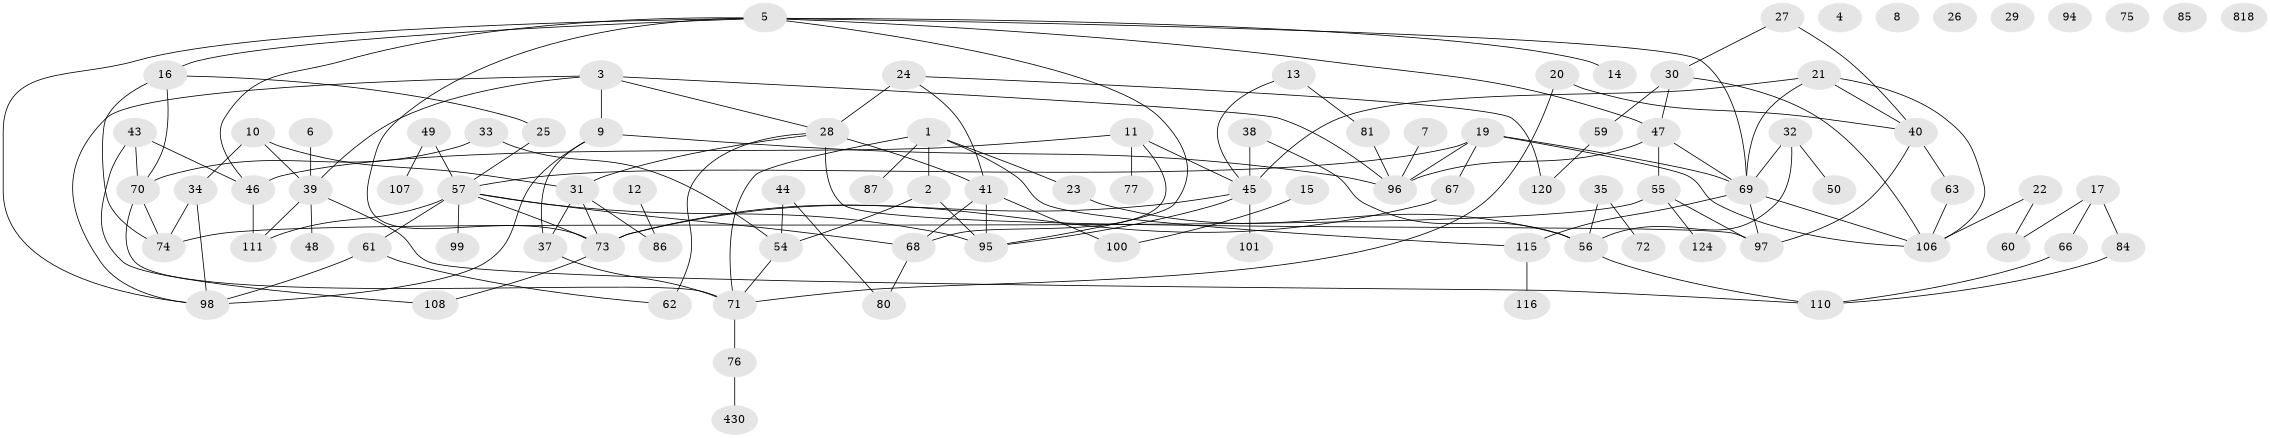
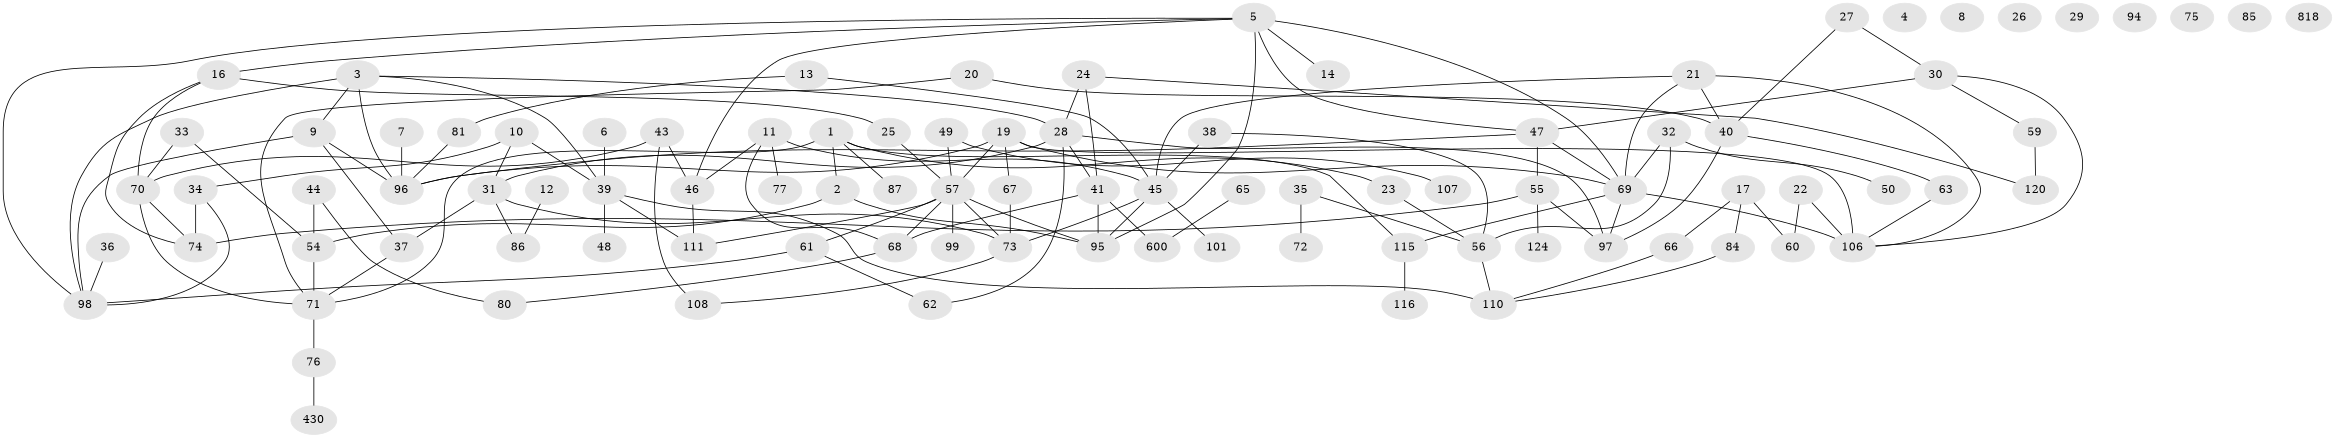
(445, 87) -> none
(1307, 190) -> (1243, 190)
none -> (108, 248)
(1117, 248) -> (1157, 248)
